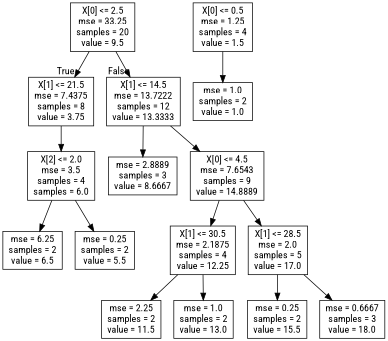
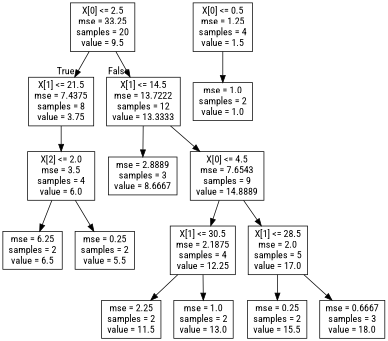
(61, 176) -> (61, 176)
